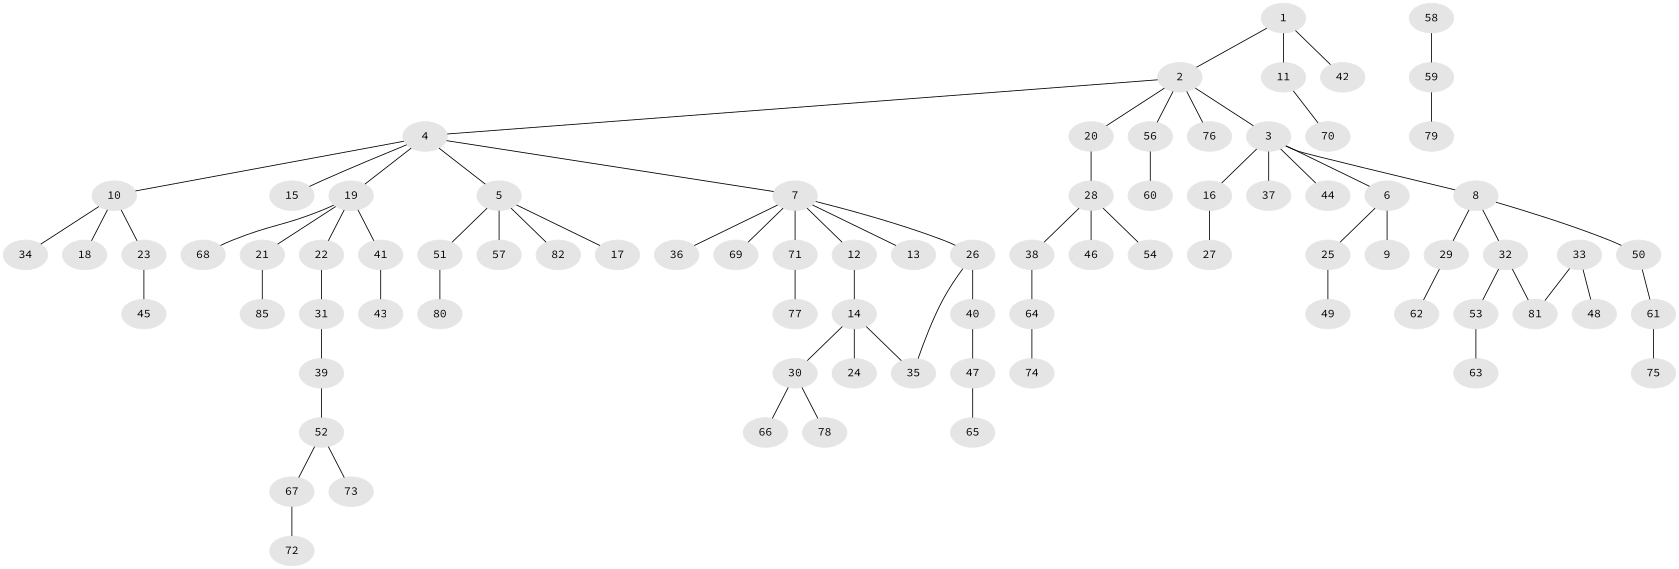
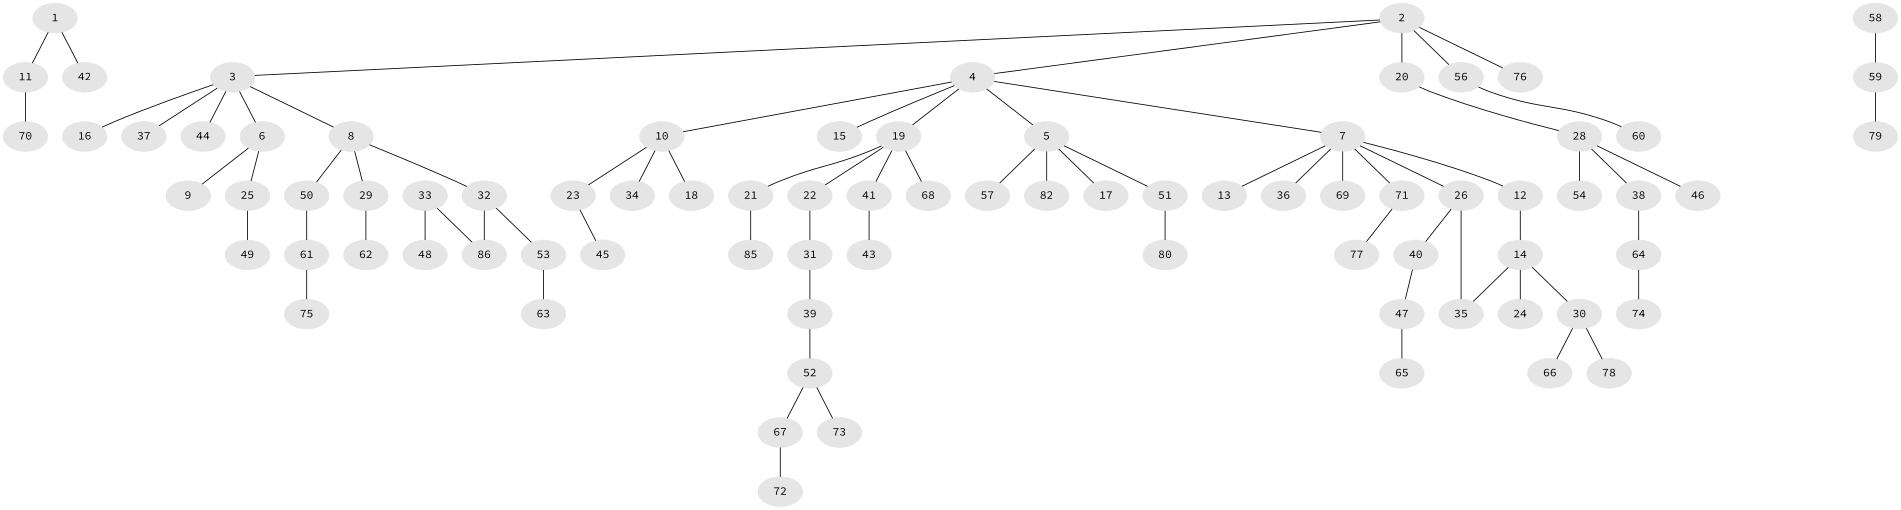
(1232, 48) -> none
(1209, 255) -> none
(1535, 314) -> (484, 255)
